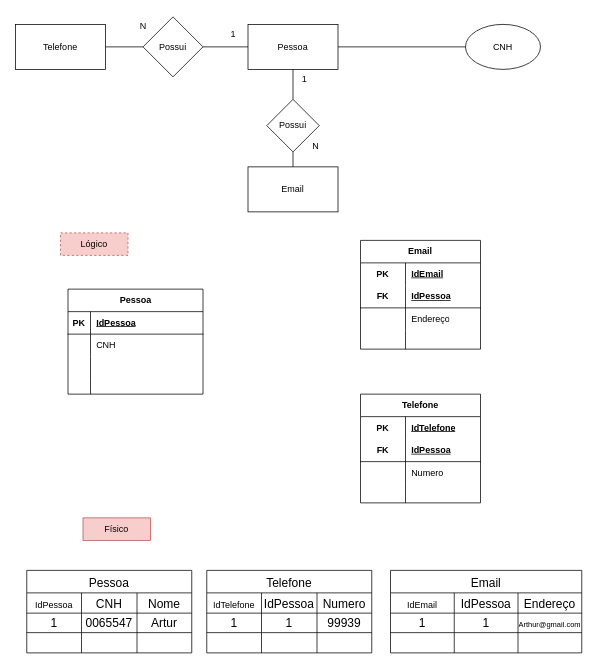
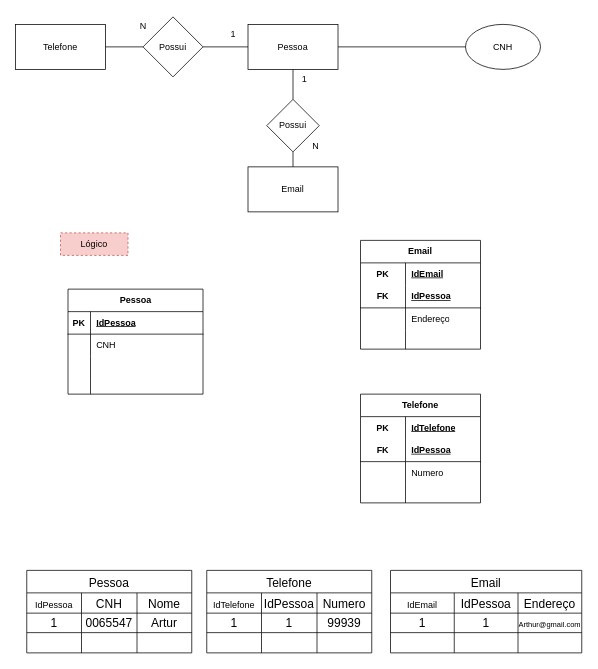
(117, 529) -> none
